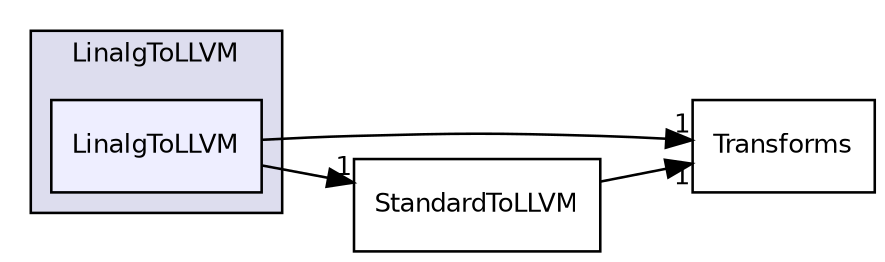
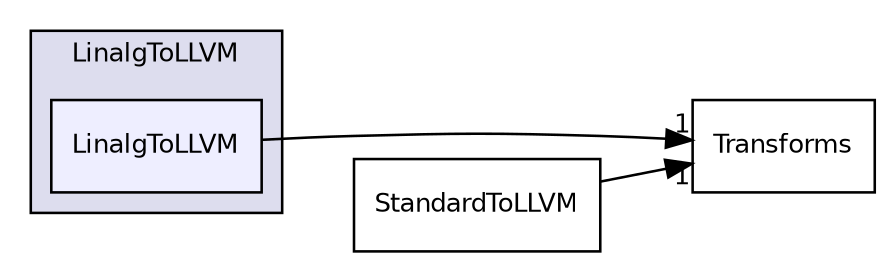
(298, 172) -> none
